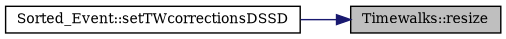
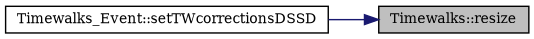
(153, 20) -> (167, 20)
